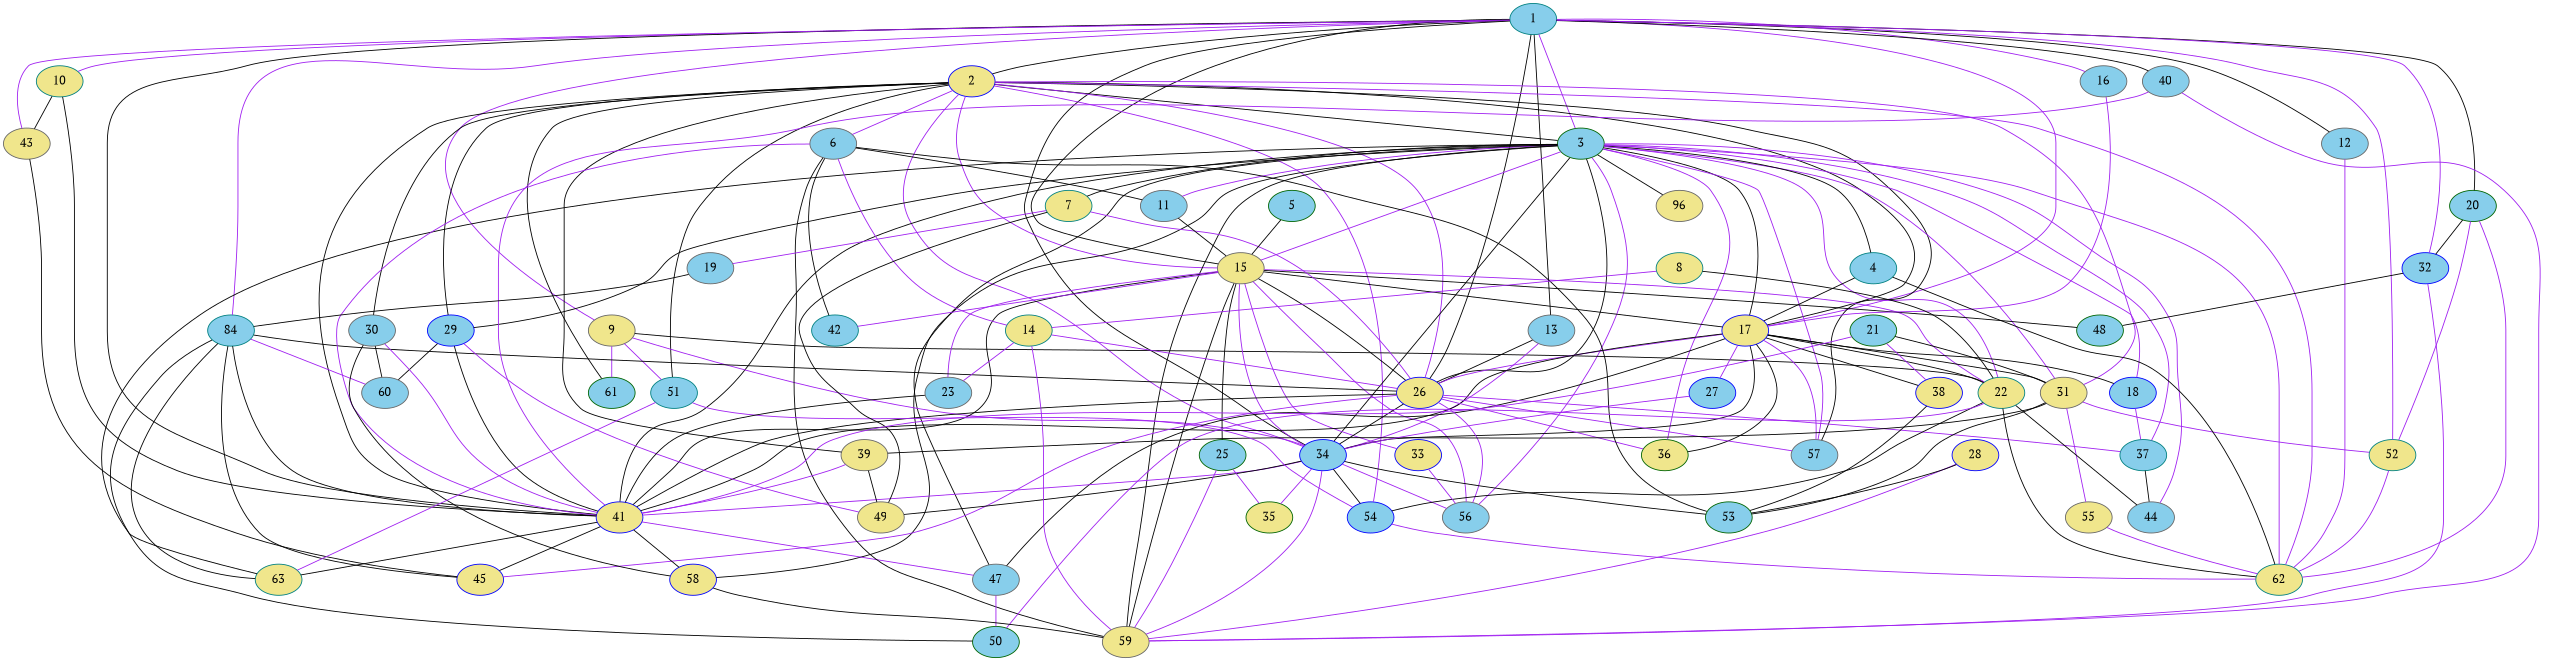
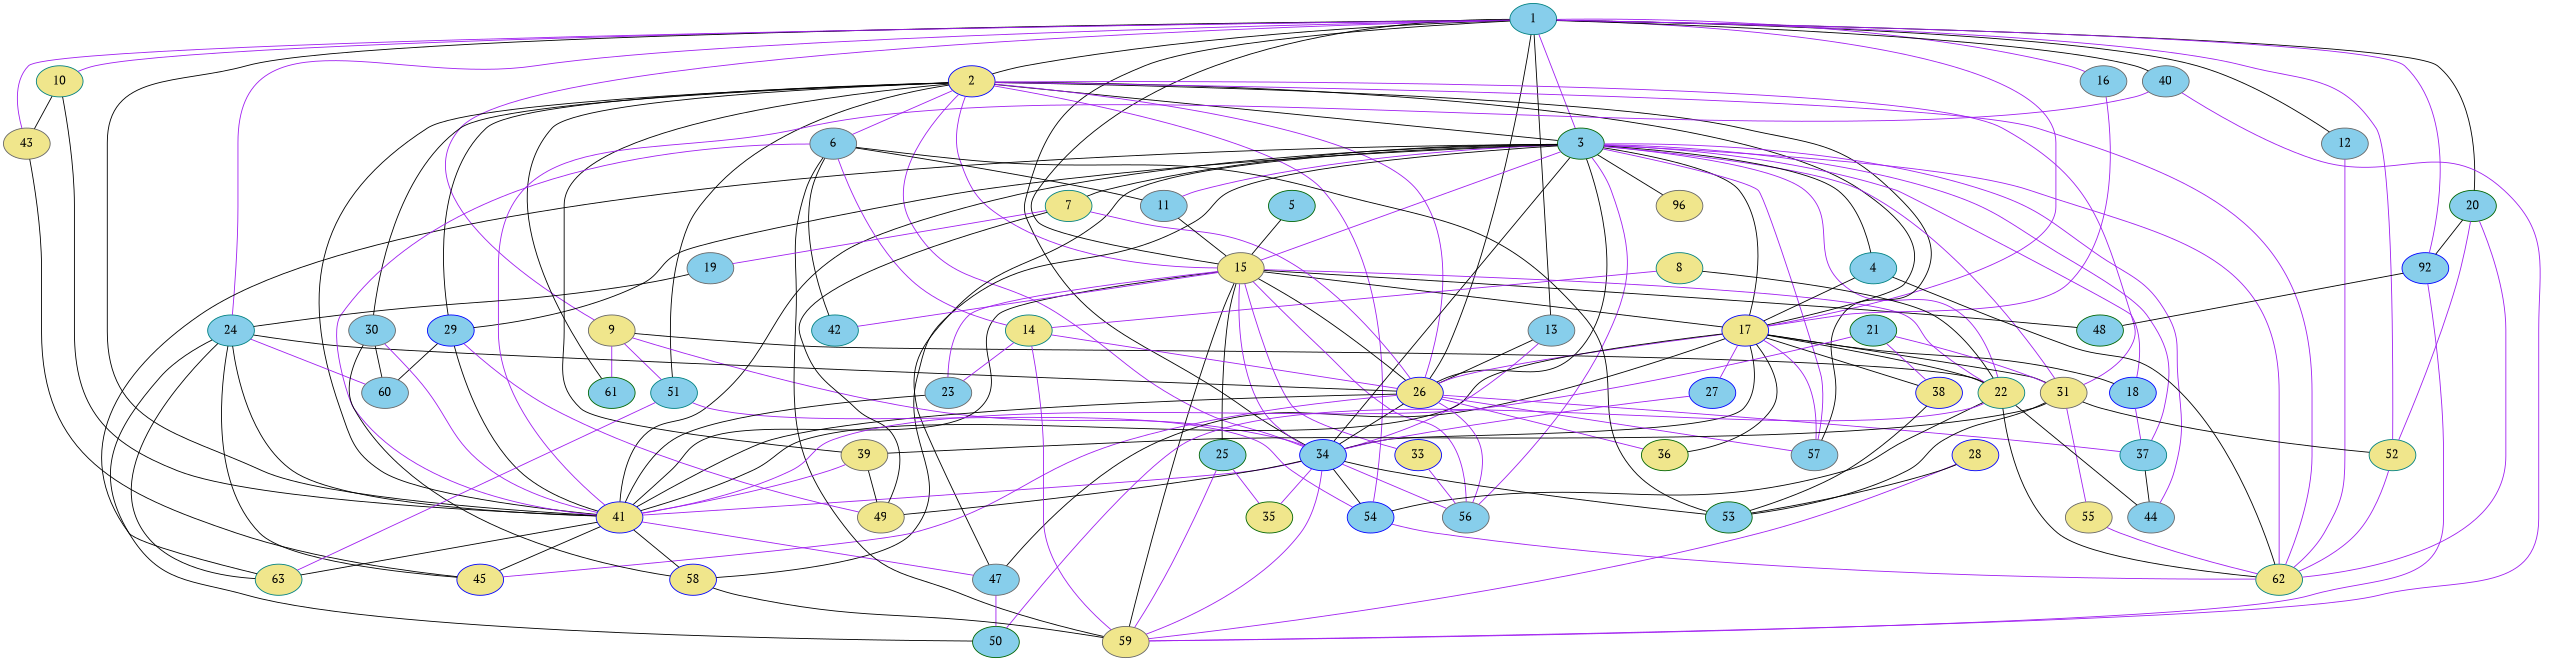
(1209, 253) -> none
(1728, 260) -> none
(2425, 268) -> (2425, 268)
(231, 331) -> (231, 331)
(1948, 350) -> (1948, 350)
(2225, 434) -> (2225, 434)
